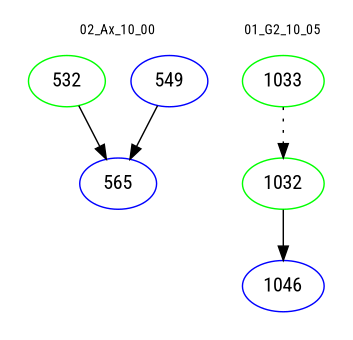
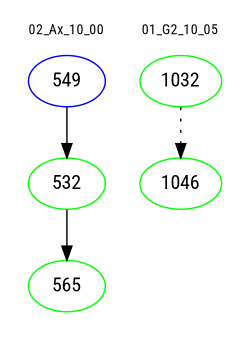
(283, 81) -> none
(147, 126) -> (67, 125)
(118, 184) -> (67, 286)
(283, 228) -> (181, 125)
(283, 286) -> (181, 184)
